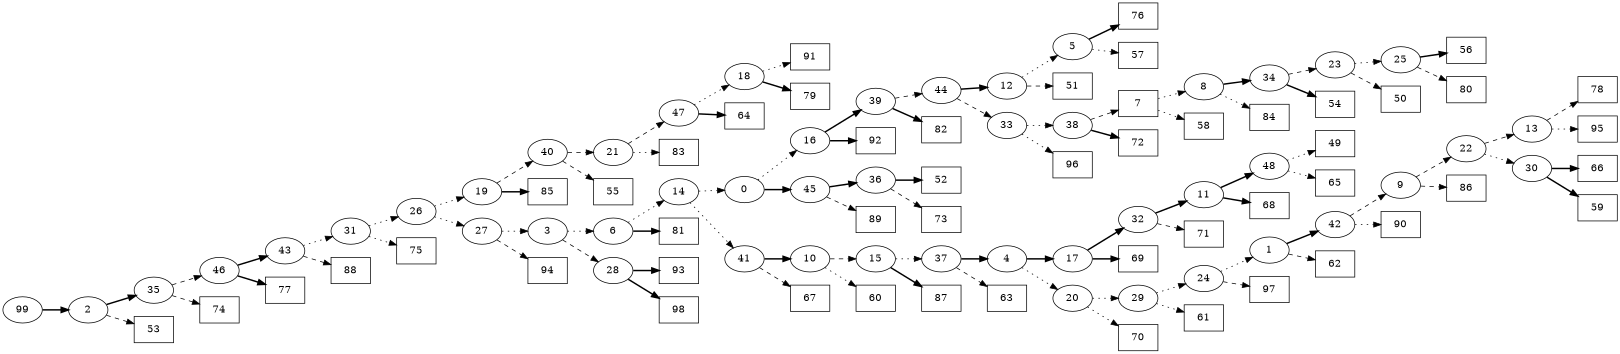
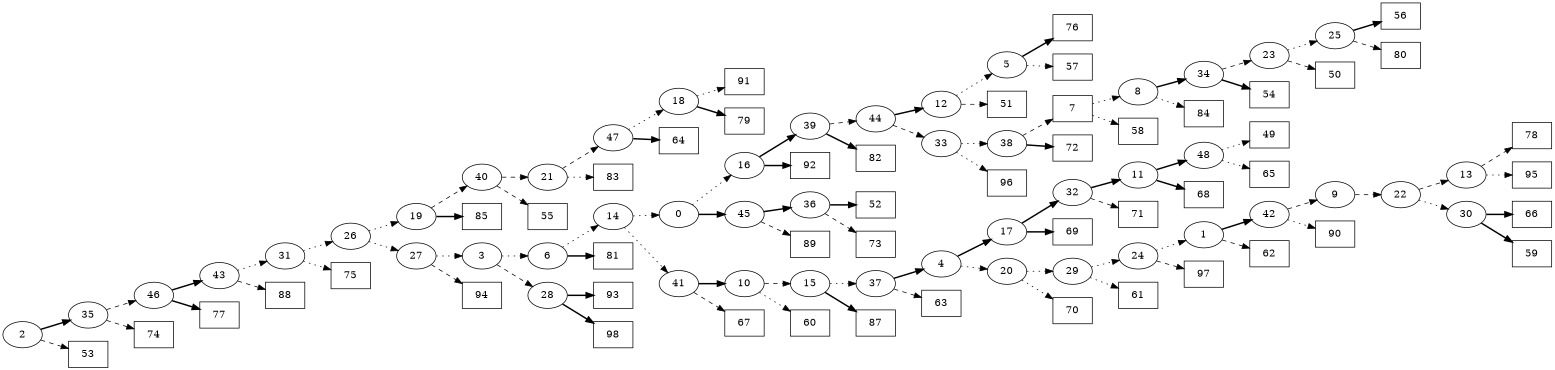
(1466, 188) -> none
(23, 310) -> none
